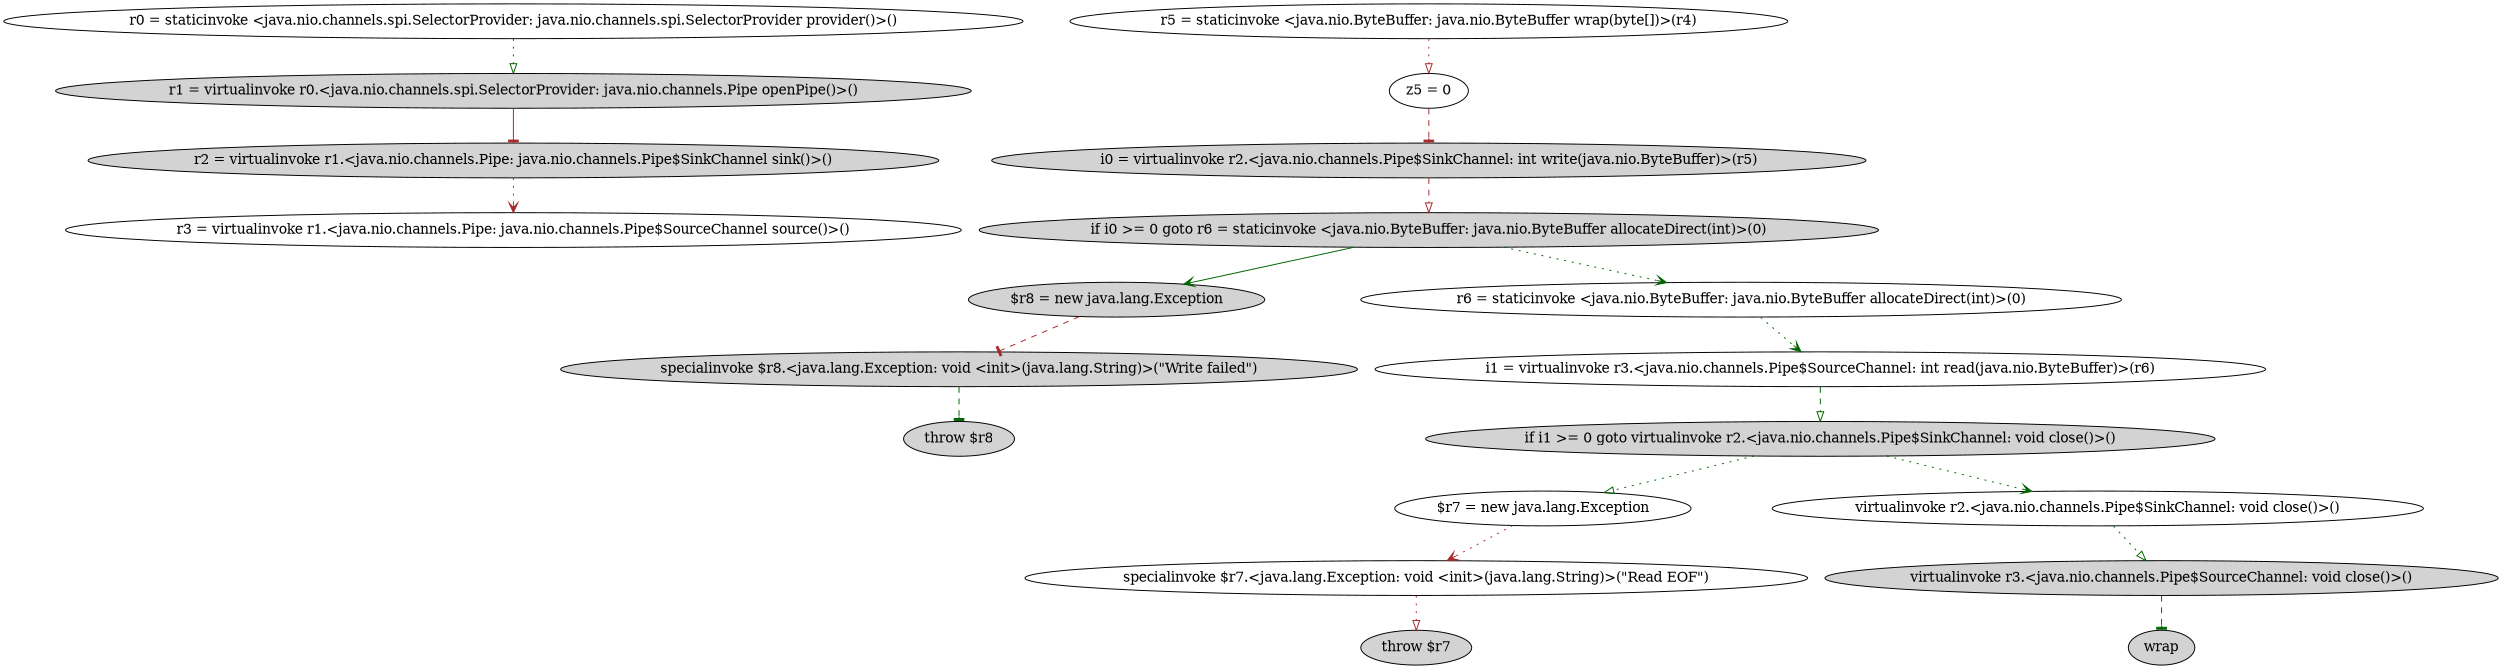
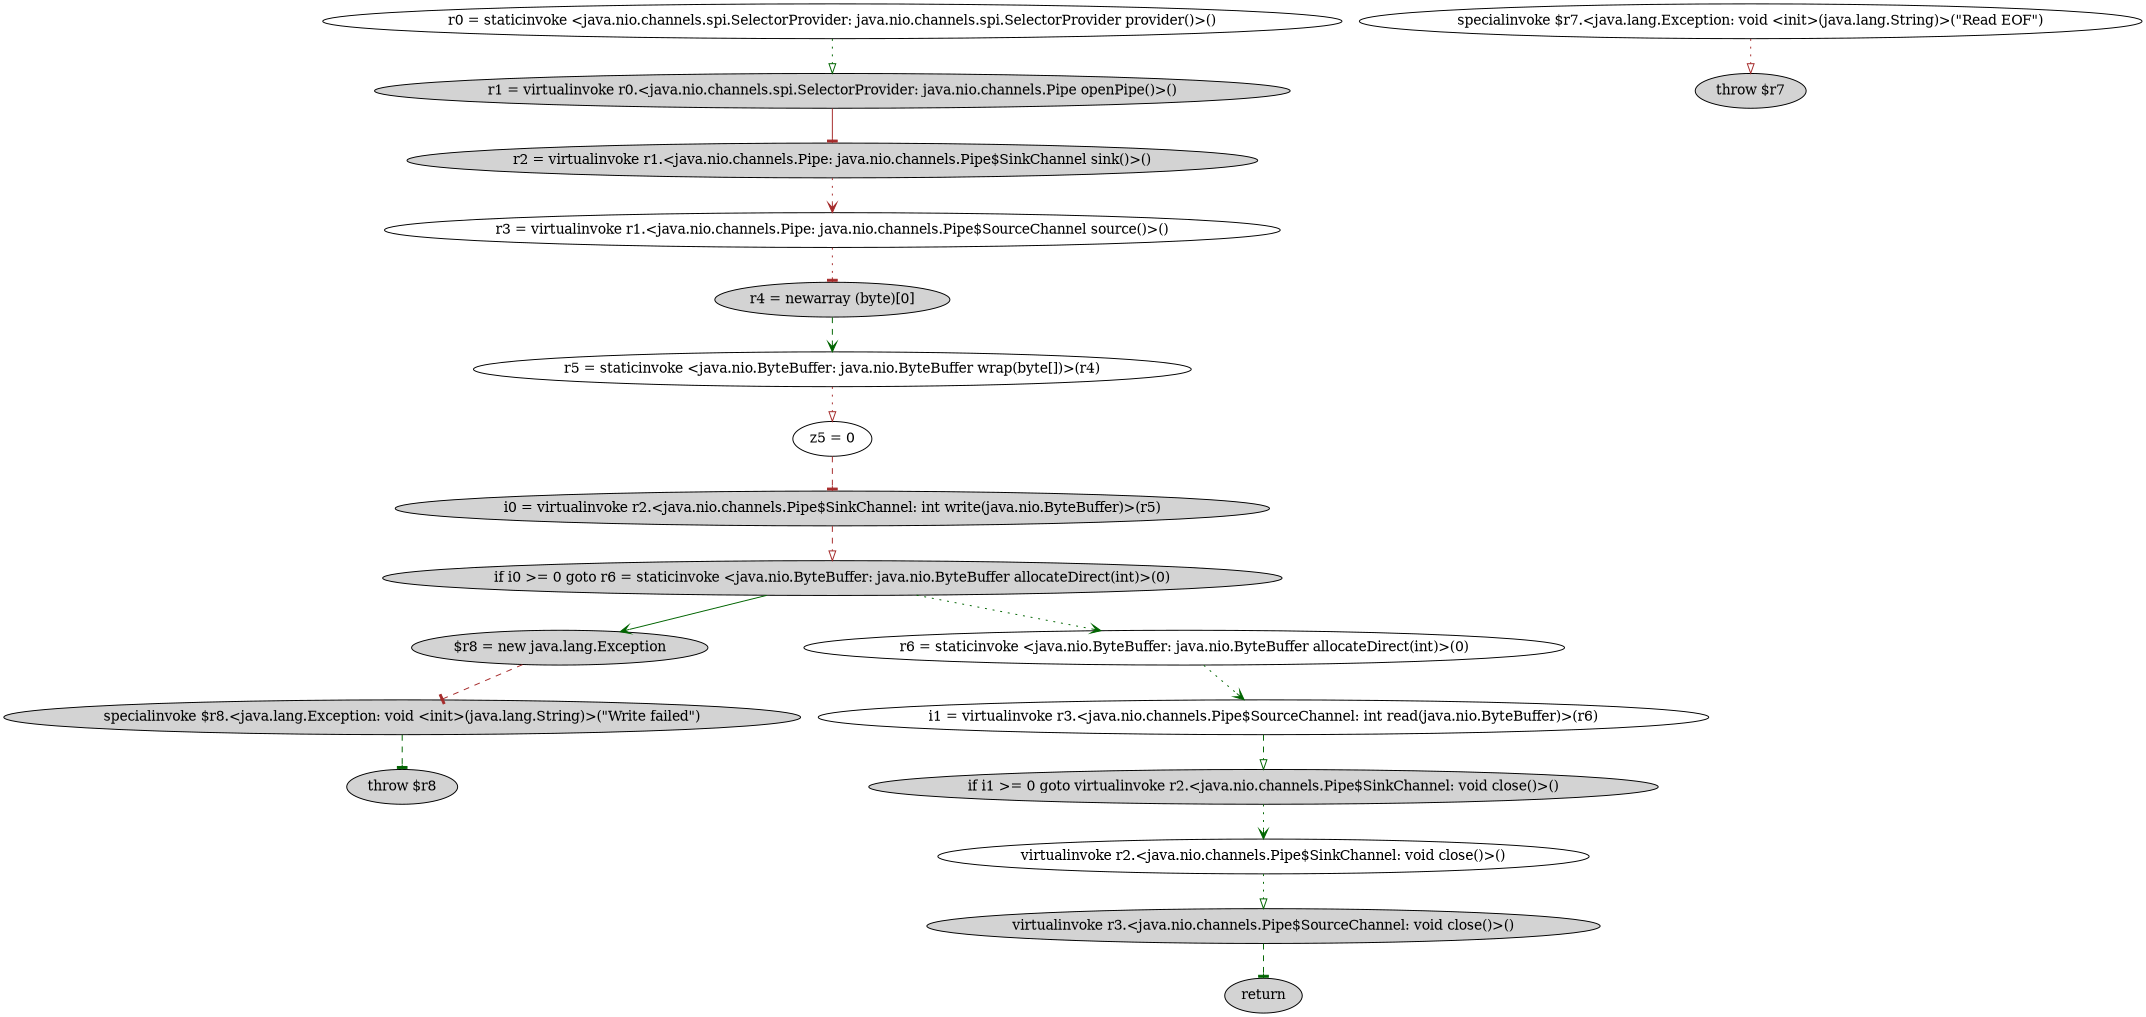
none -> (832, 300)
(1543, 508) -> none
(2162, 648) -> (1264, 996)
